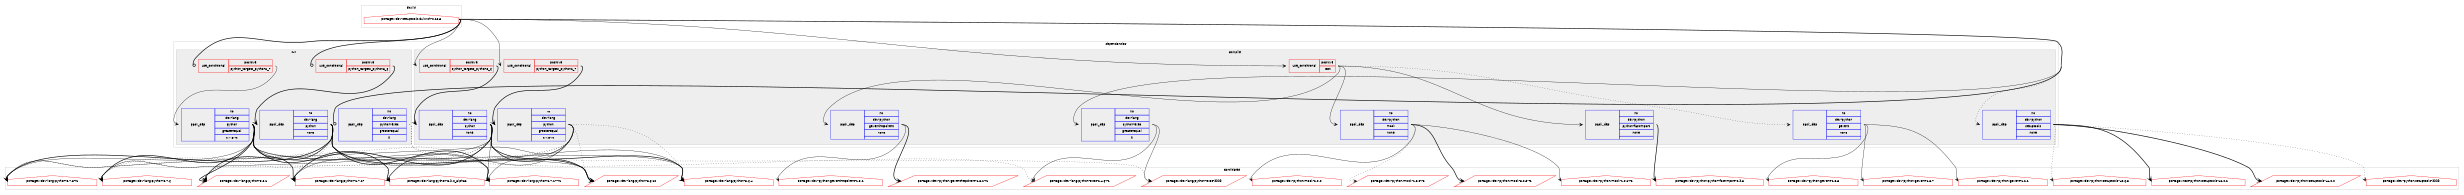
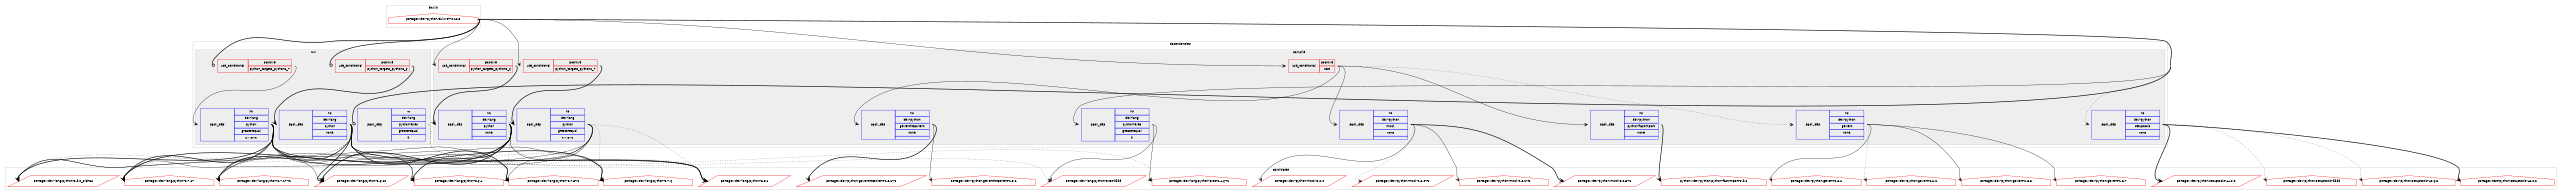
(411, 19) -> (433, 19)
(437, 181) -> (63, 181)
(1080, 181) -> (1199, 181)
(1297, 181) -> (1299, 181)
(1710, 181) -> (1714, 181)
none -> (1911, 181)
